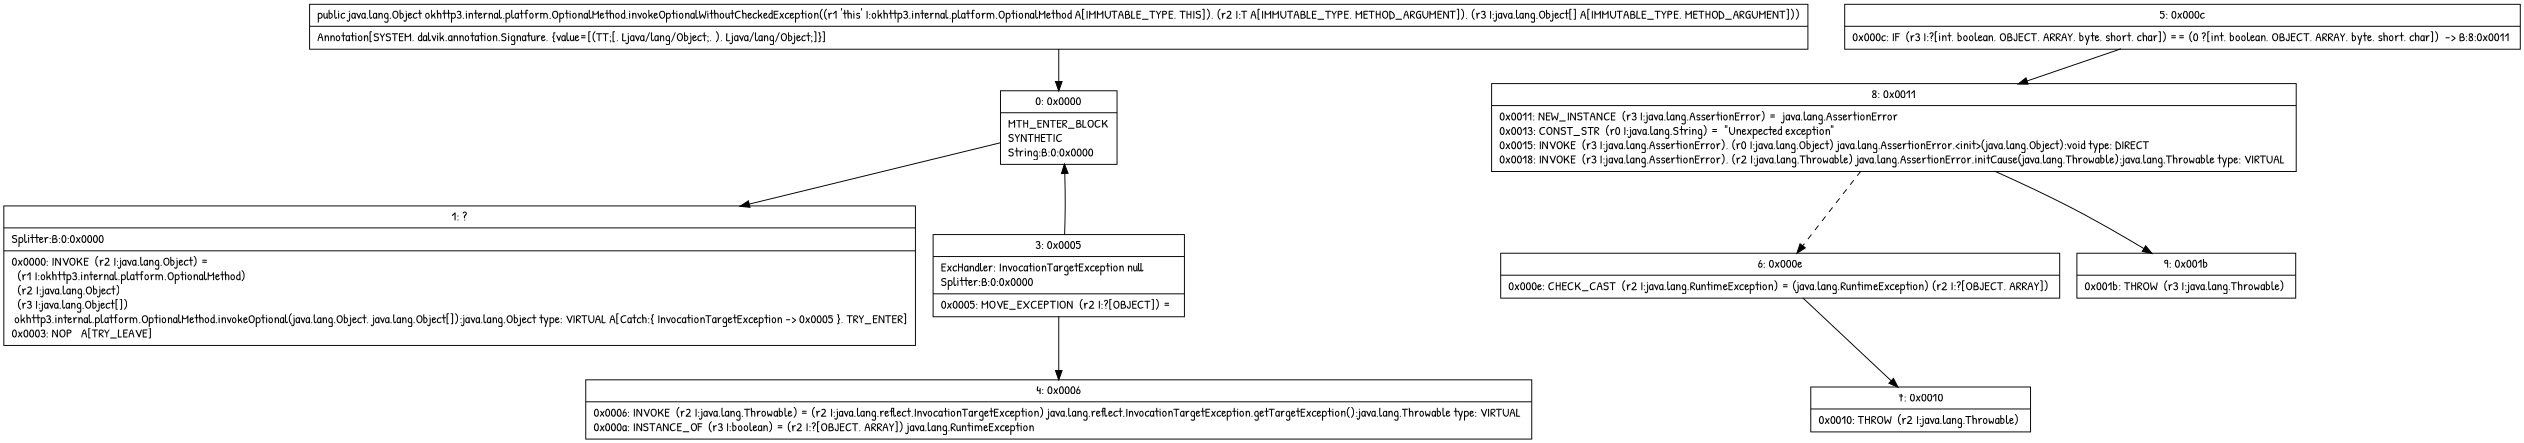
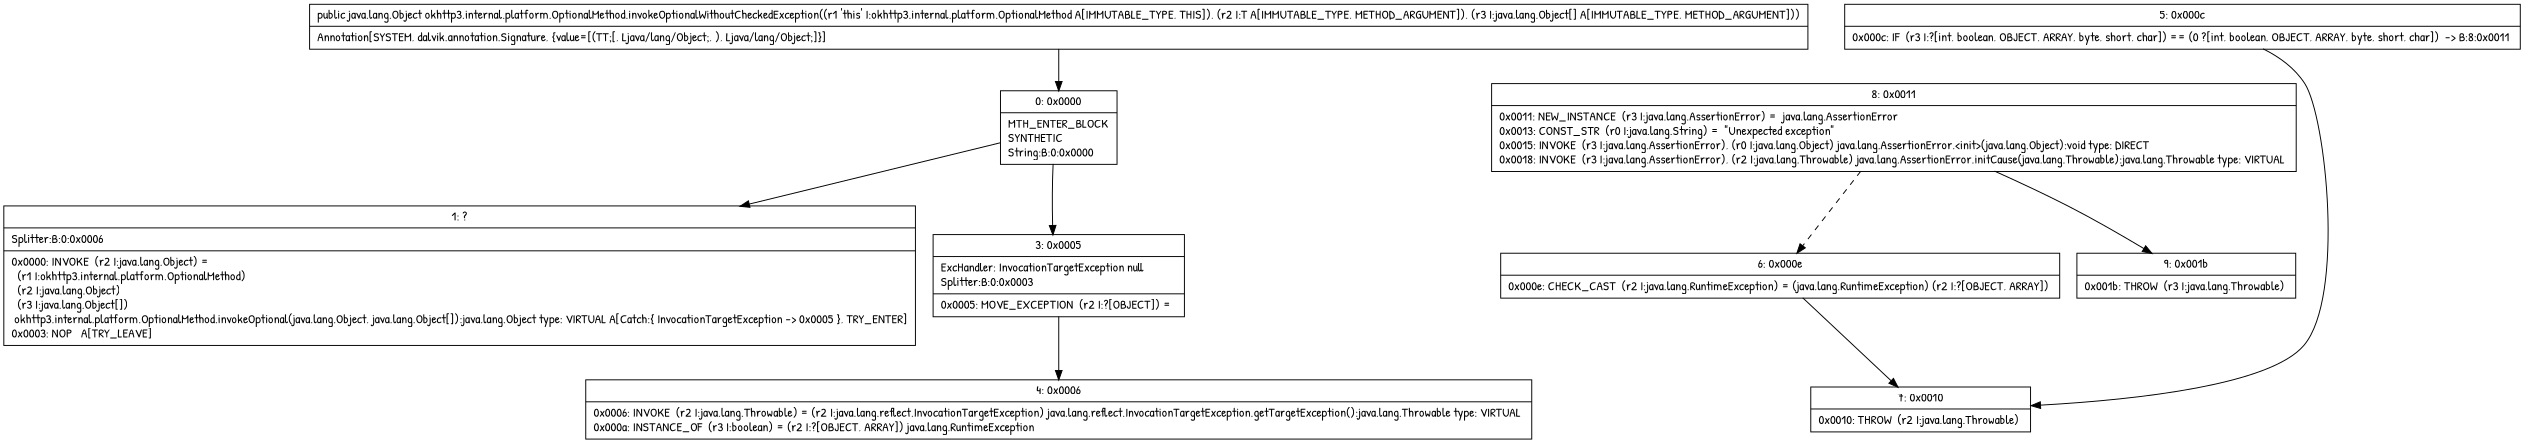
(2074, 65) -> (2316, 323)
(1065, 204) -> (1052, 195)
(58, 239) -> (58, 239)
(987, 282) -> (987, 282)
